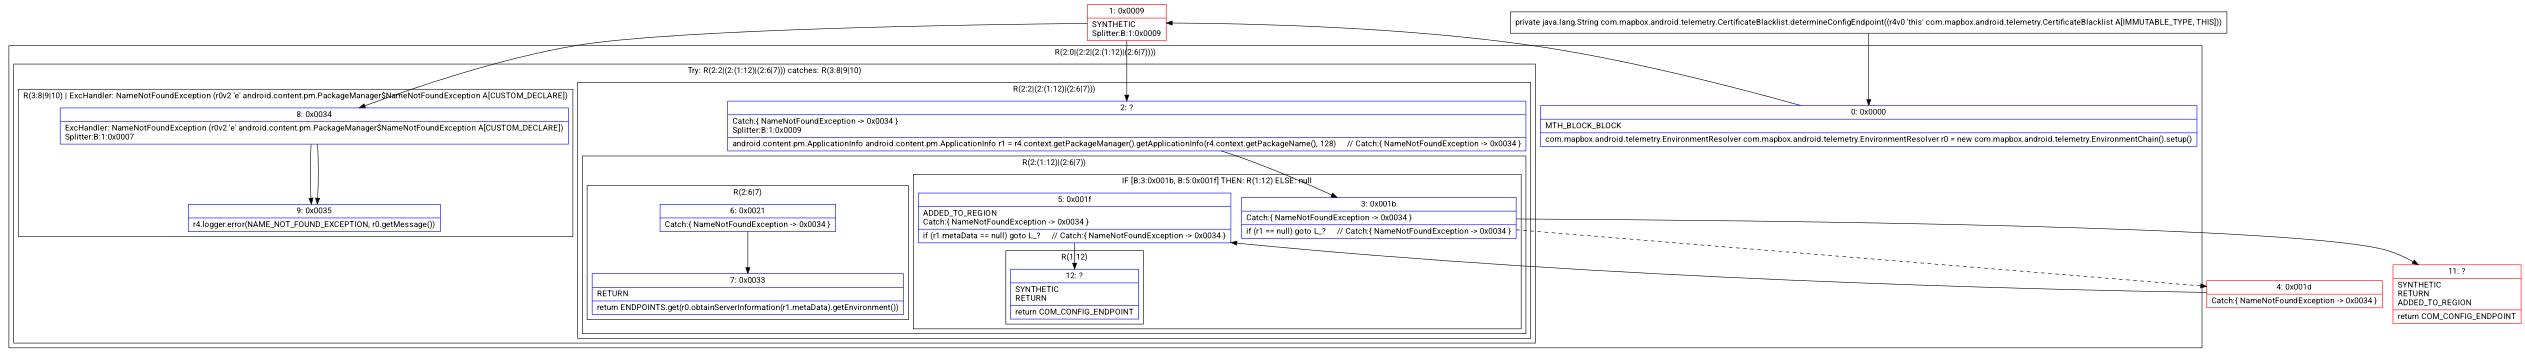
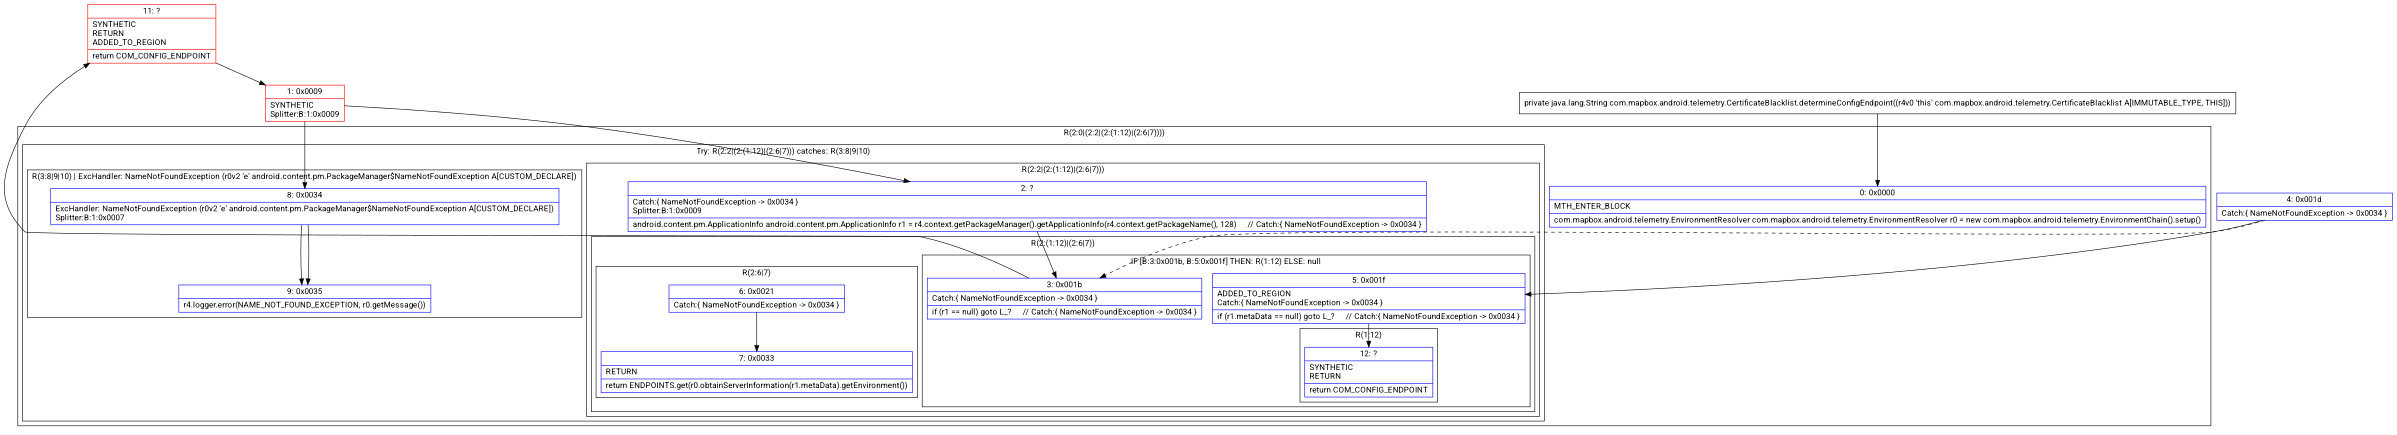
(1490, 40) -> (238, 73)
(1584, 126) -> (1593, 206)
(1858, 258) -> (1682, 233)
(2295, 294) -> (2305, 207)
